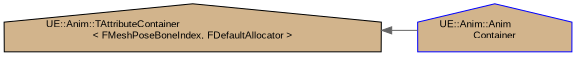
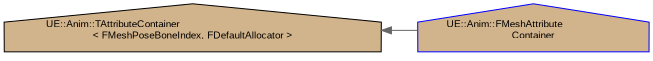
(495, 30) -> (533, 30)
